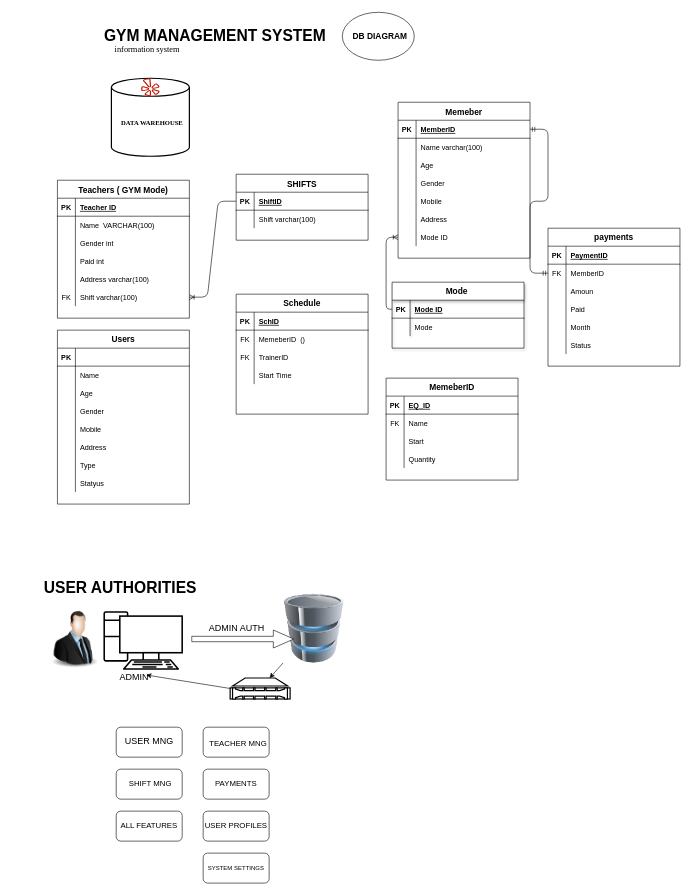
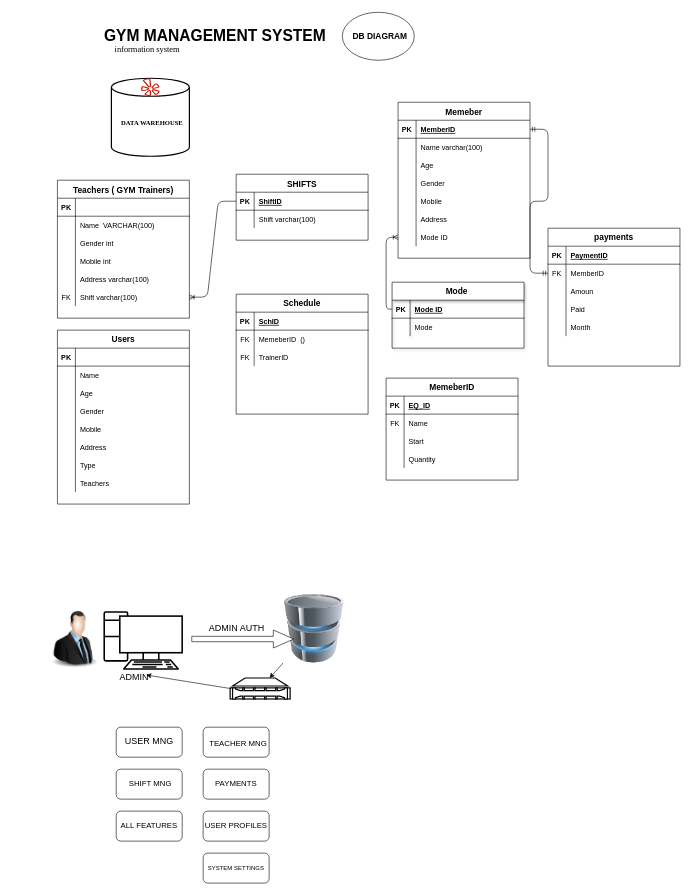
(123, 190) -> (123, 190)
(132, 207) -> none
(93, 262) -> (96, 262)
(623, 345) -> none
(311, 375) -> none
(94, 484) -> (96, 484)
(120, 588) -> none
